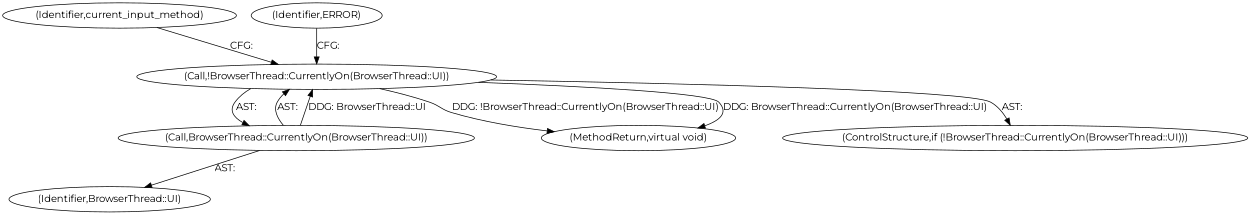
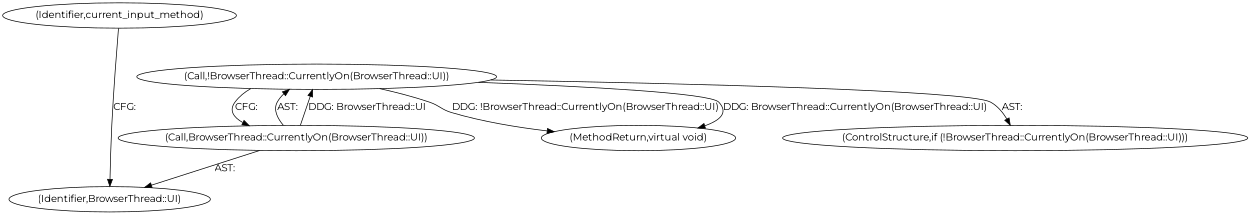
(317, 15) -> none
(214, 45) -> (113, 104)
(248, 107) -> (248, 107)
